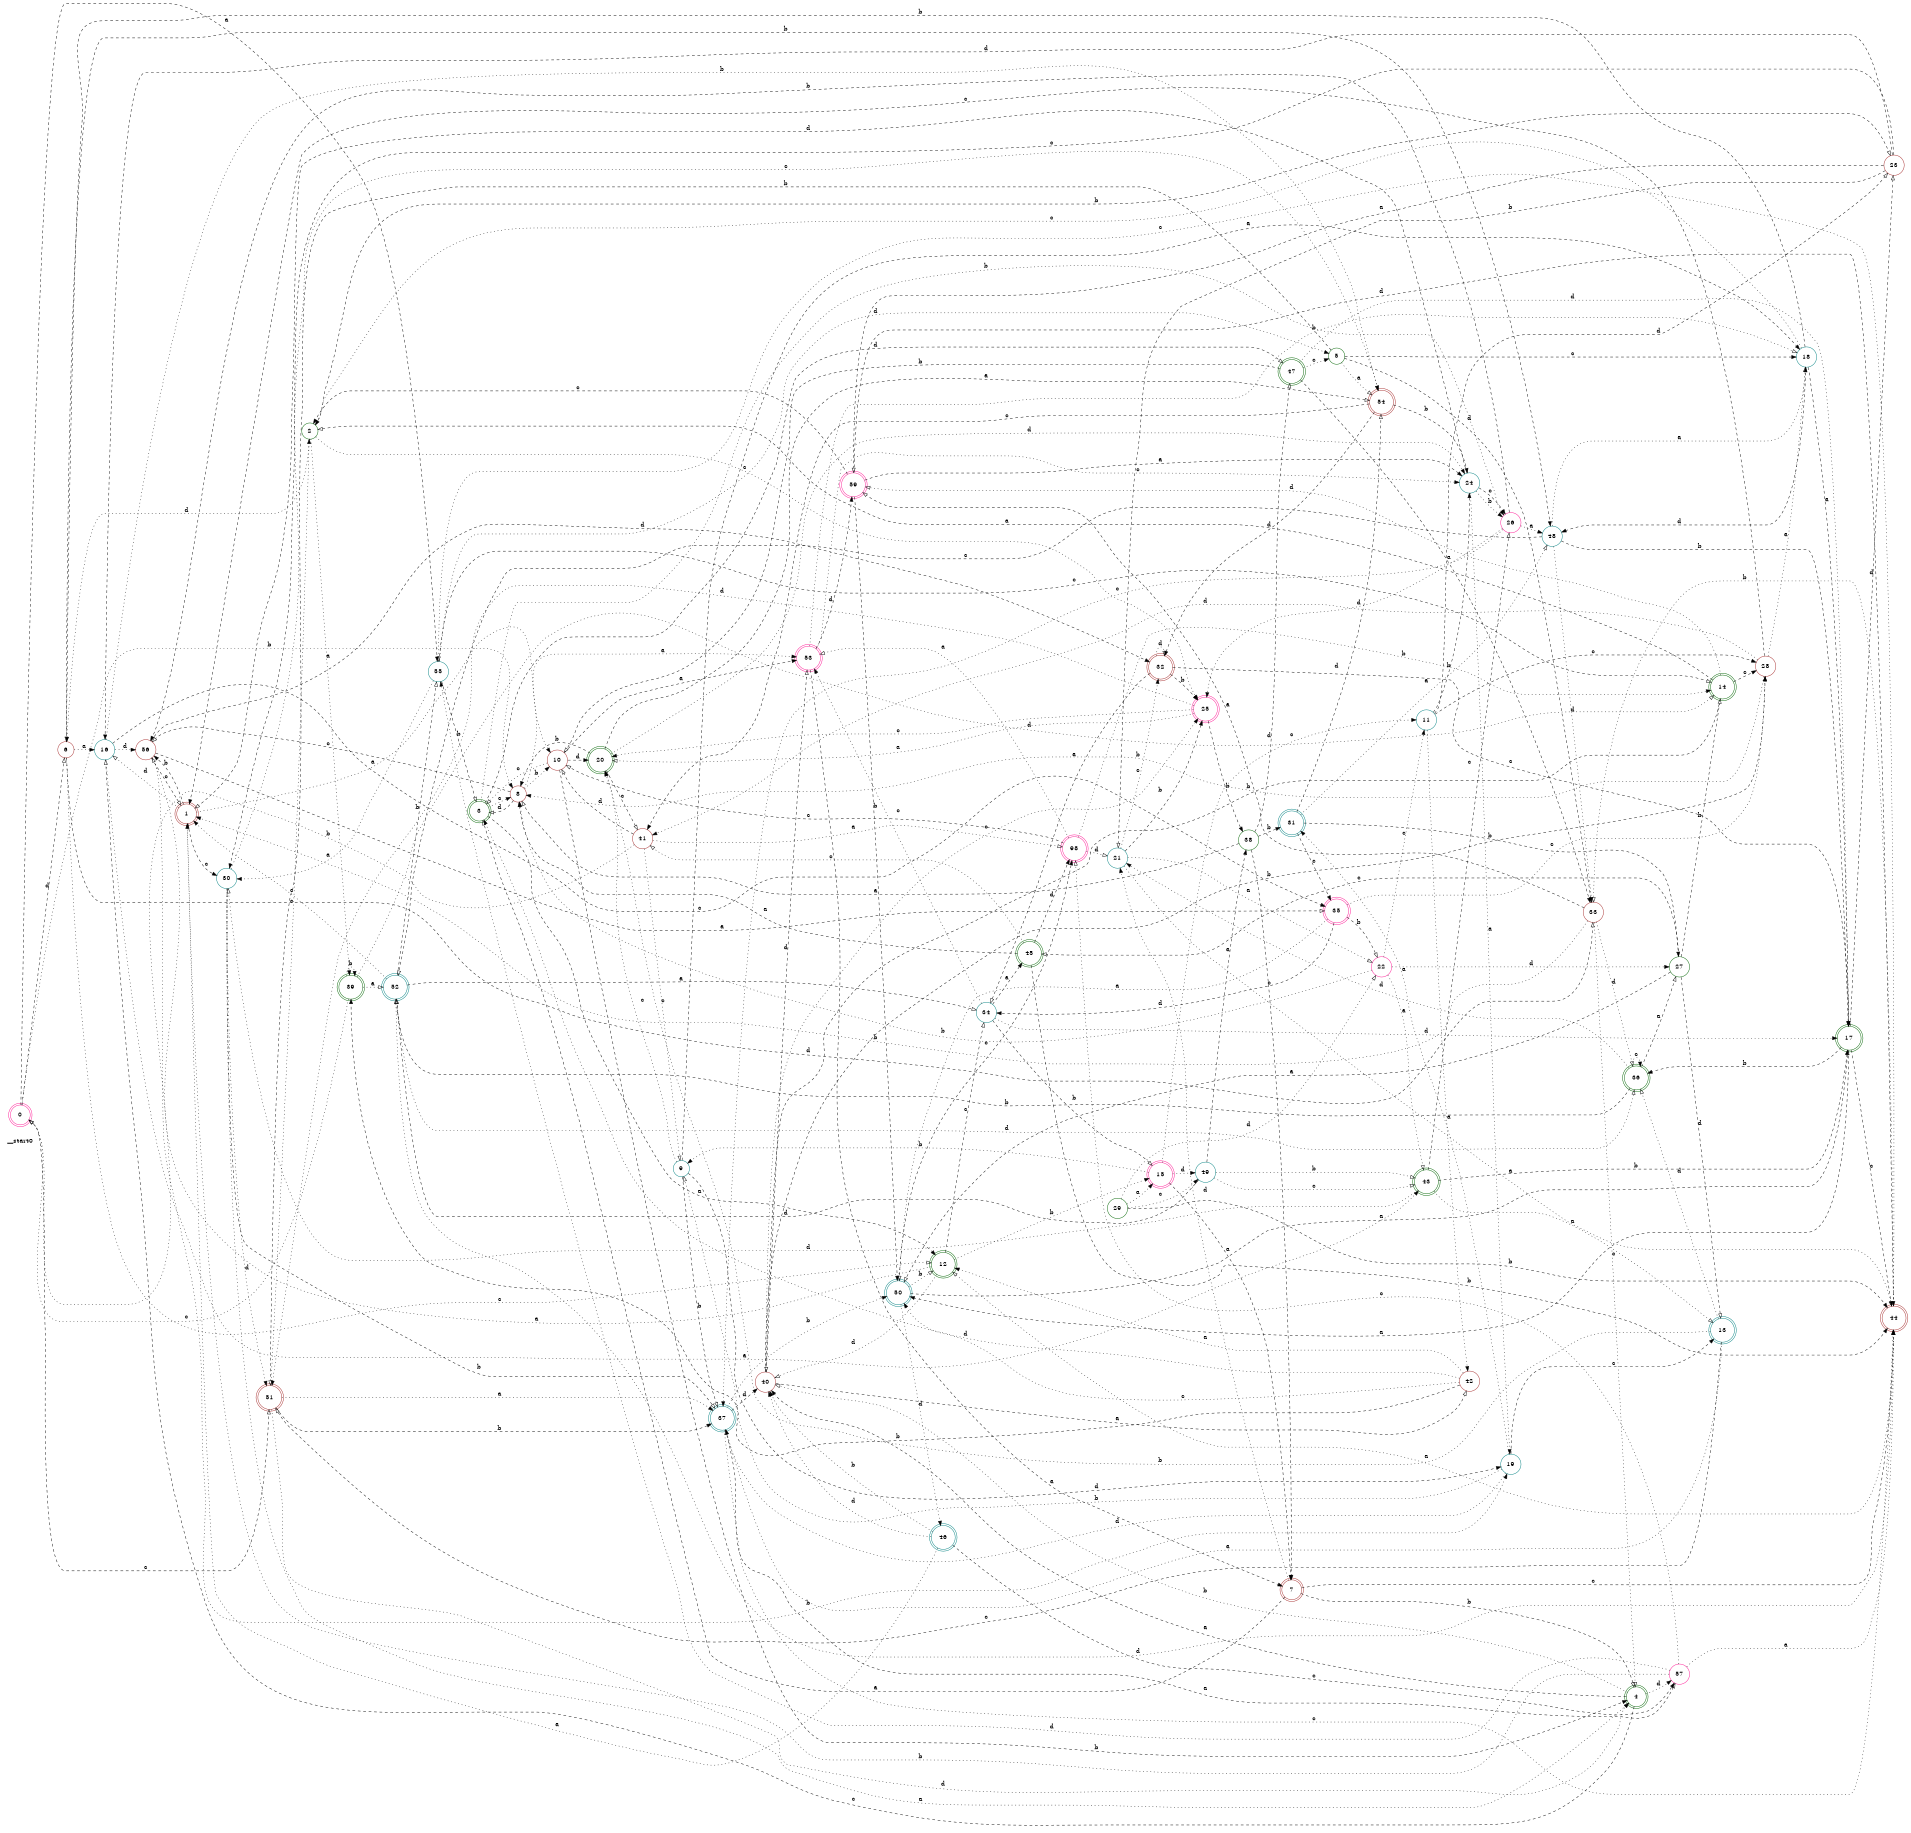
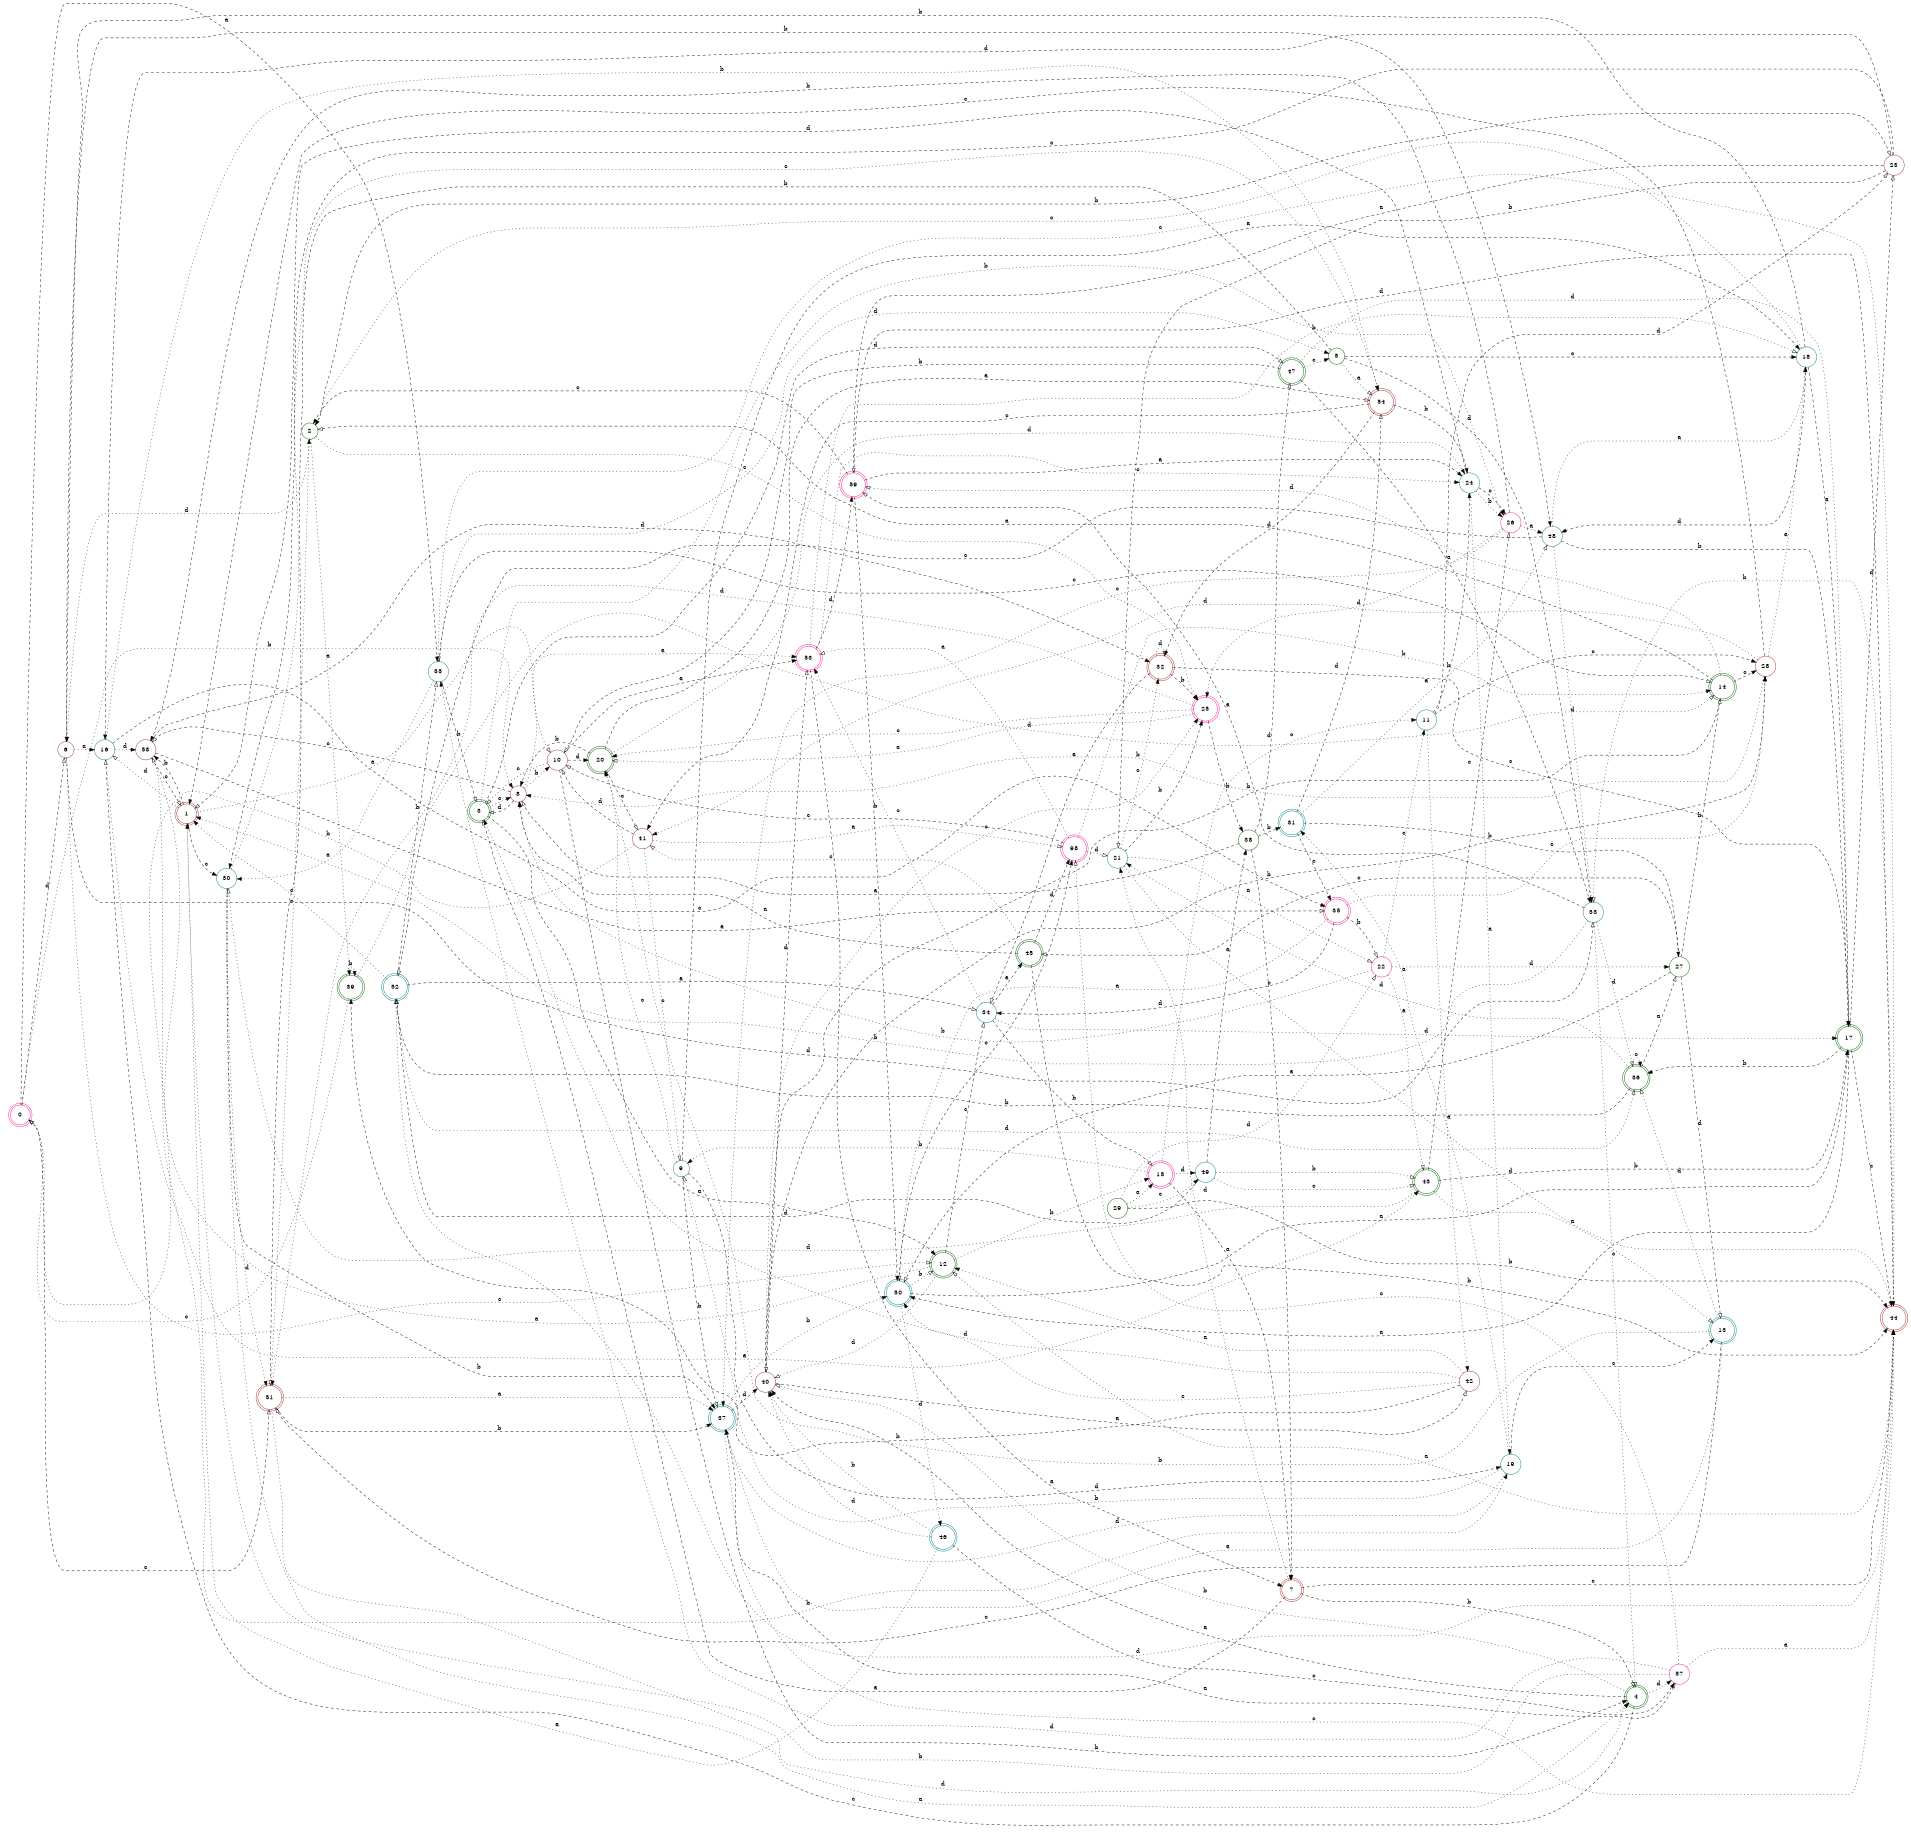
(427, 714) -> (427, 714)
(146, 750) -> (146, 750)
(1593, 912) -> (1593, 912)
(371, 987) -> none
(20, 1141) -> none
(1511, 1171) -> (1511, 1171)
(312, 1285) -> (312, 1285)
